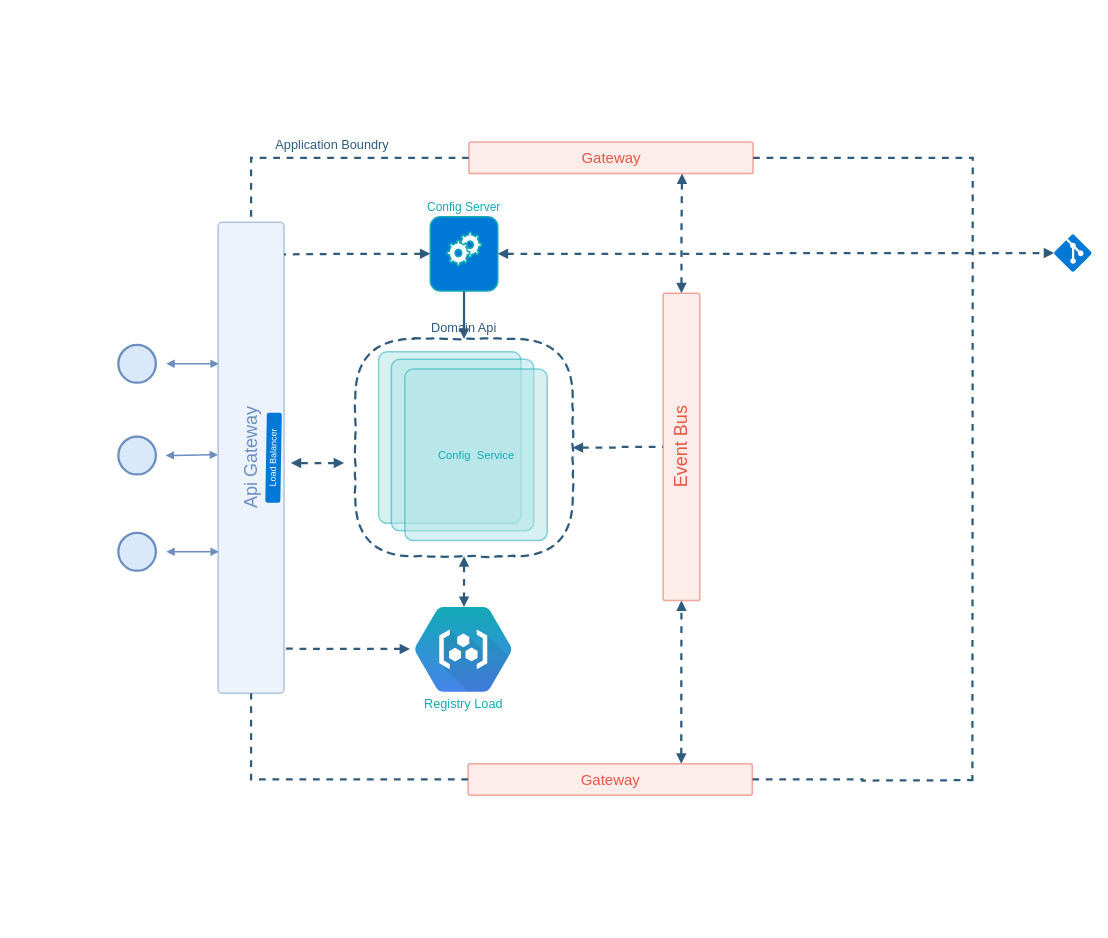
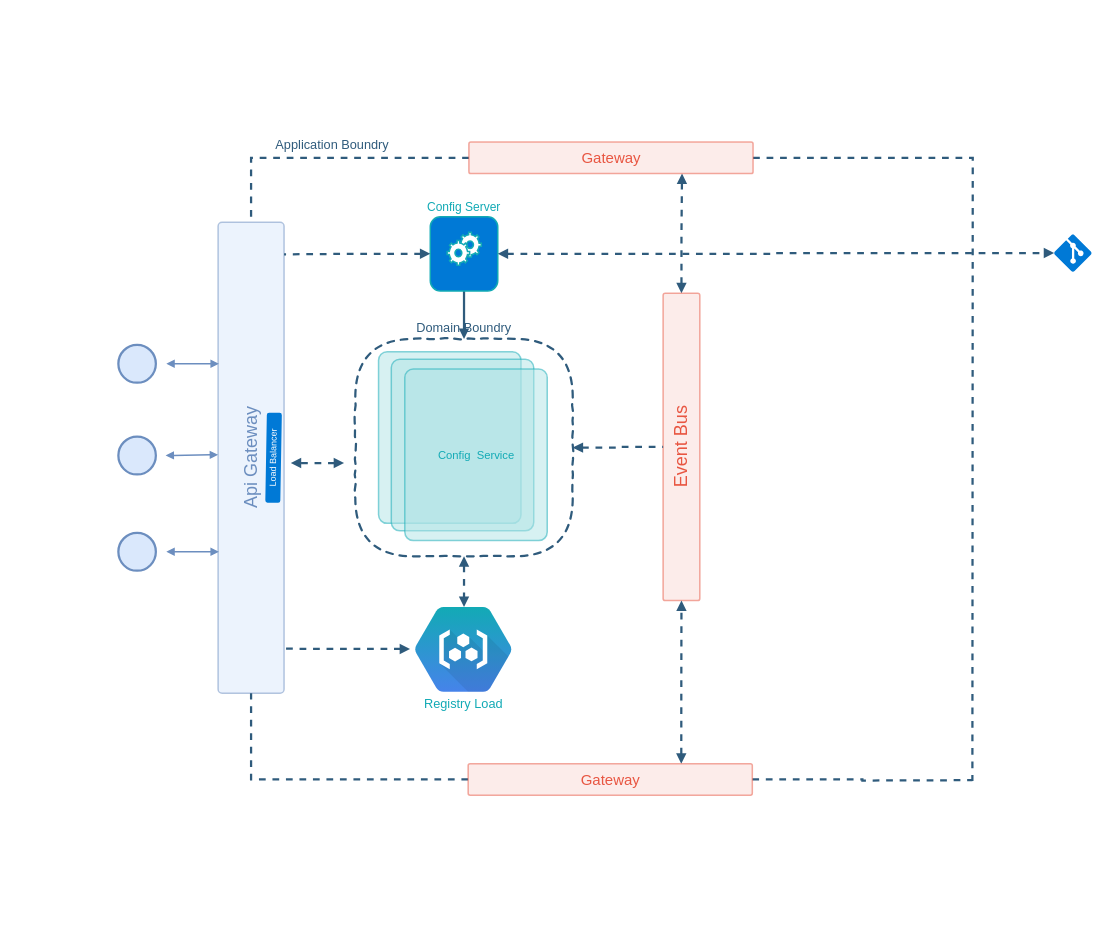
(464, 327) -> (464, 327)
